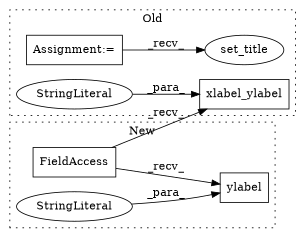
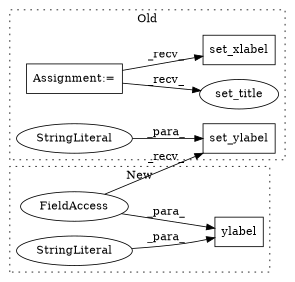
none -> (239, 50)
(244, 94) -> (239, 138)
(74, 162) -> (74, 206)
(166, 167) -> (166, 212)
